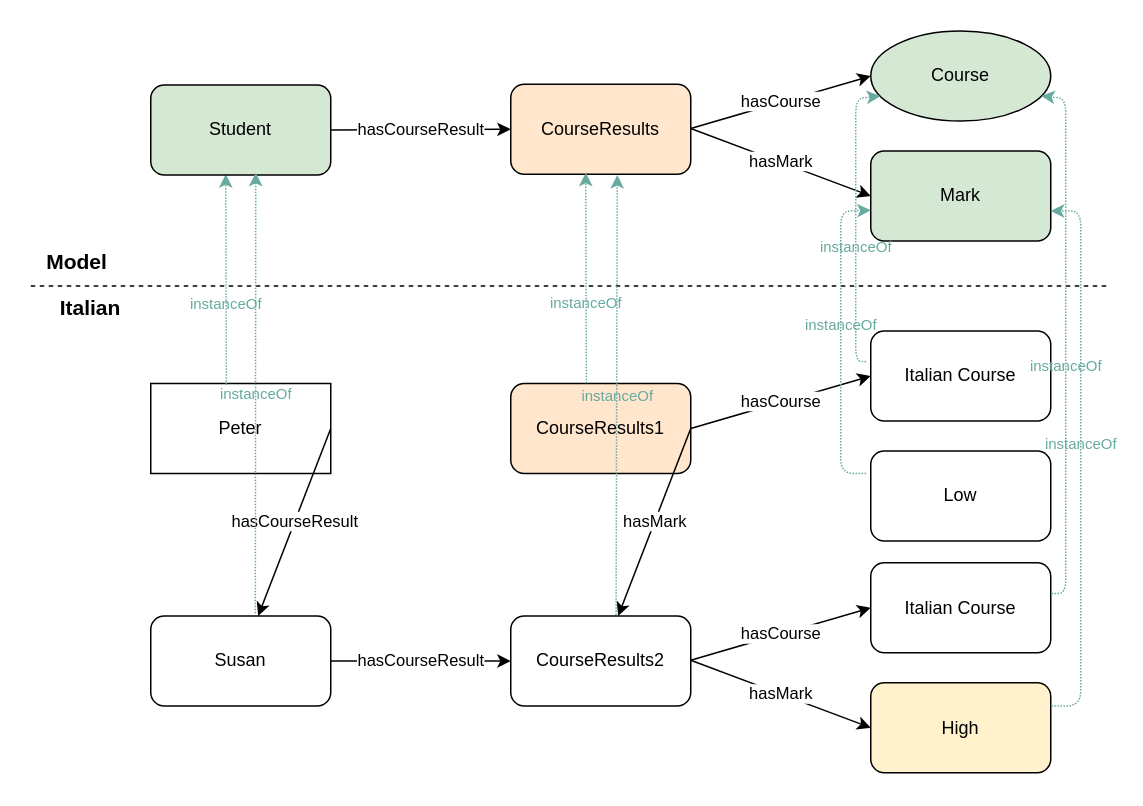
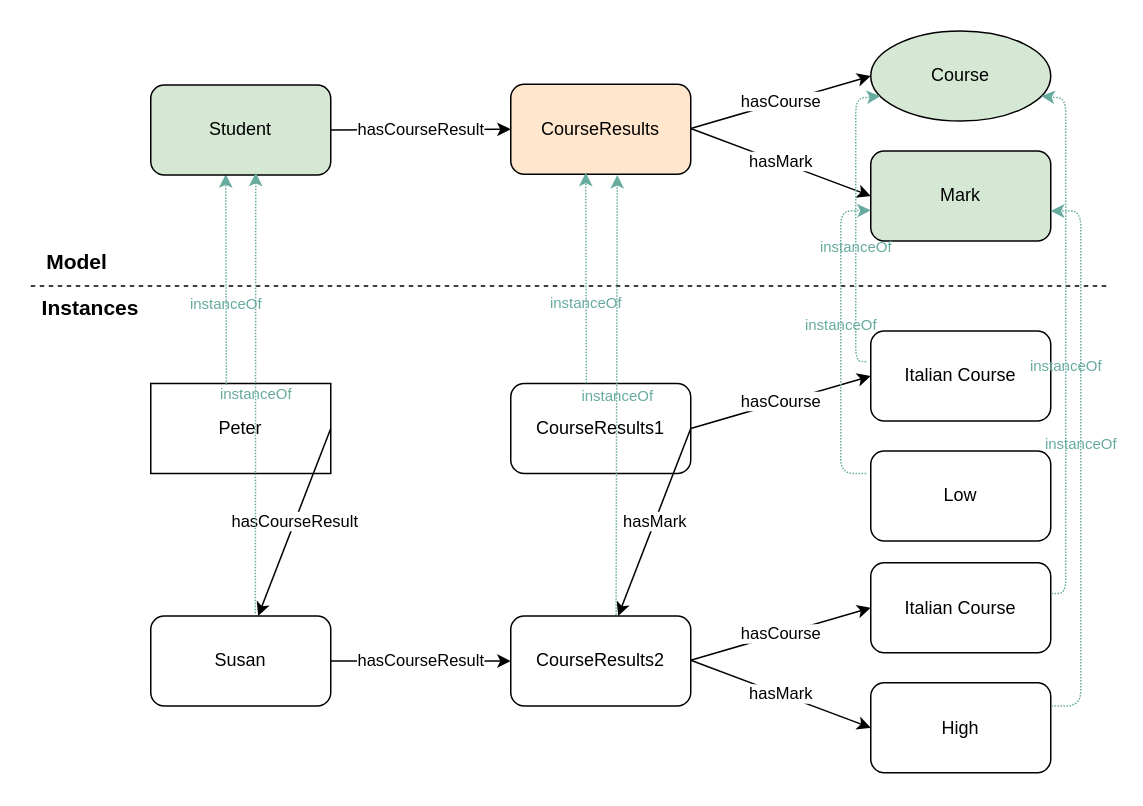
(91, 308) -> (91, 308)
(601, 428) -> (601, 428)
(961, 728) -> (961, 728)
